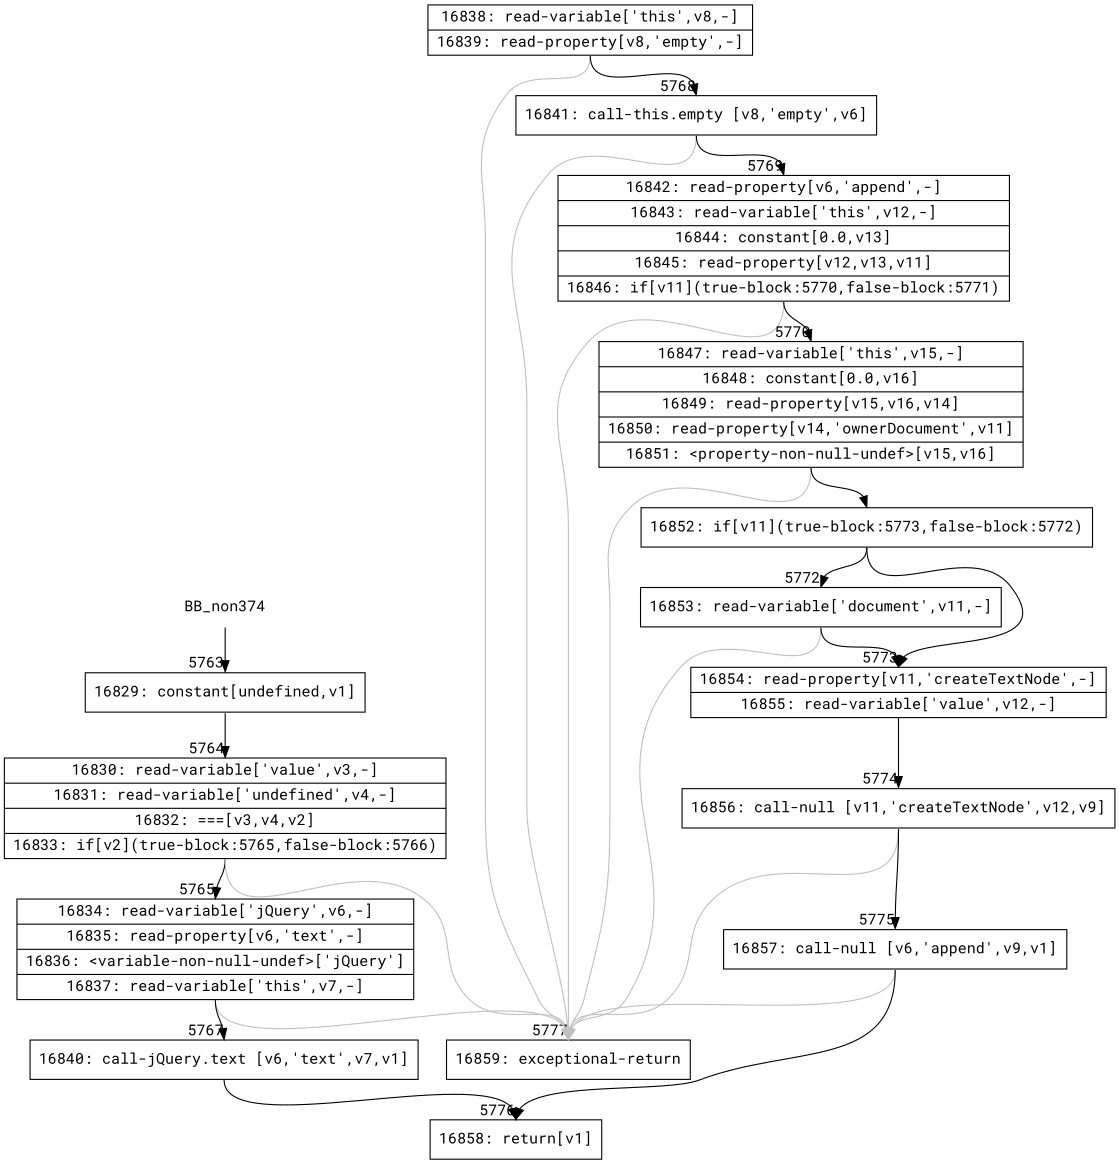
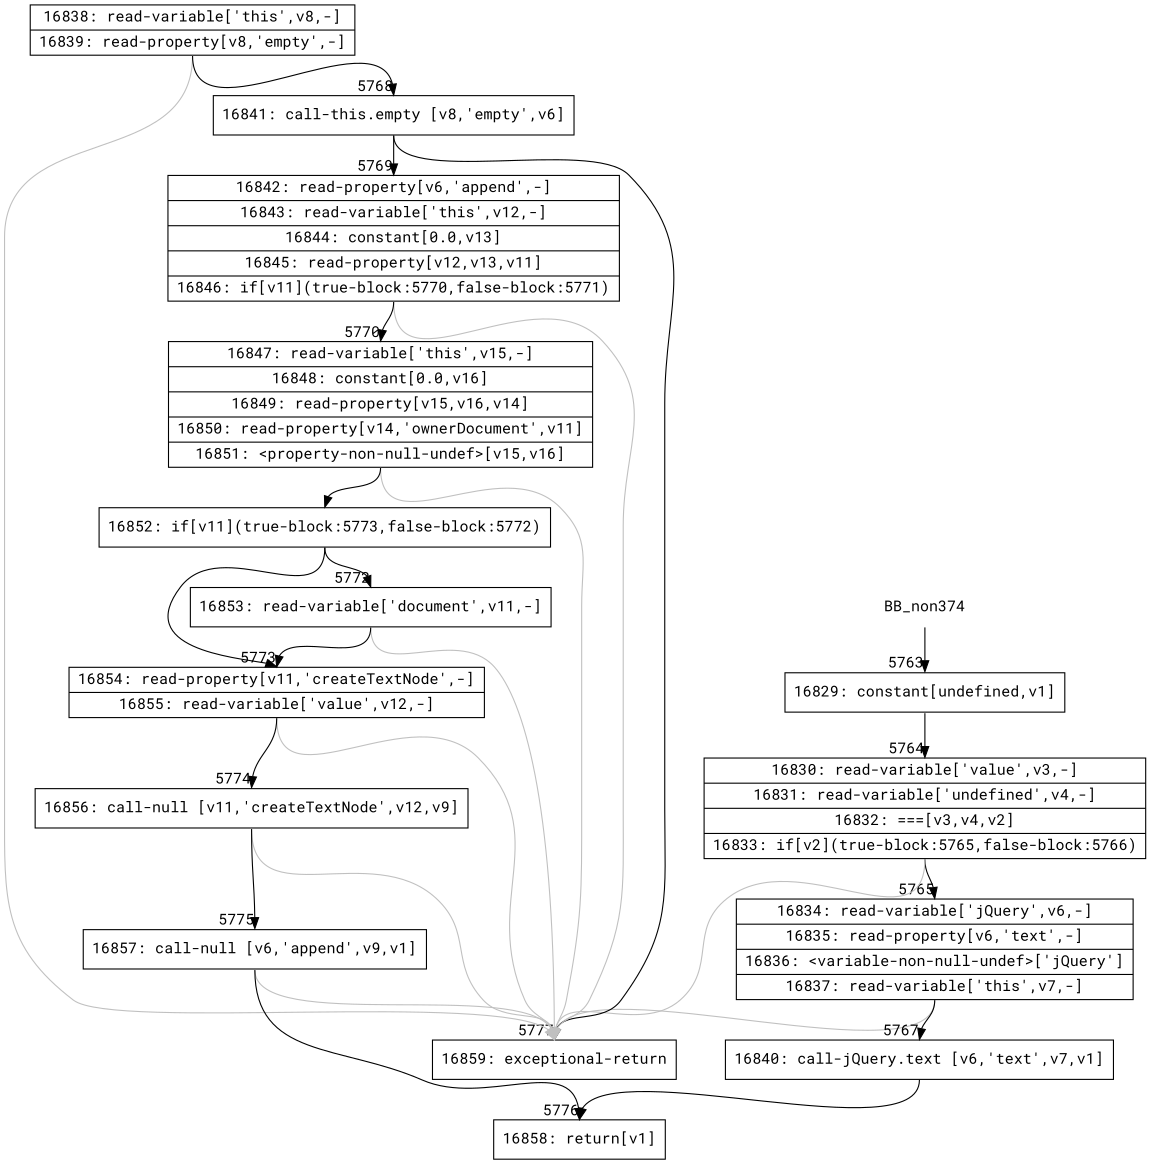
(527, 513) -> (665, 498)
none -> (498, 783)
